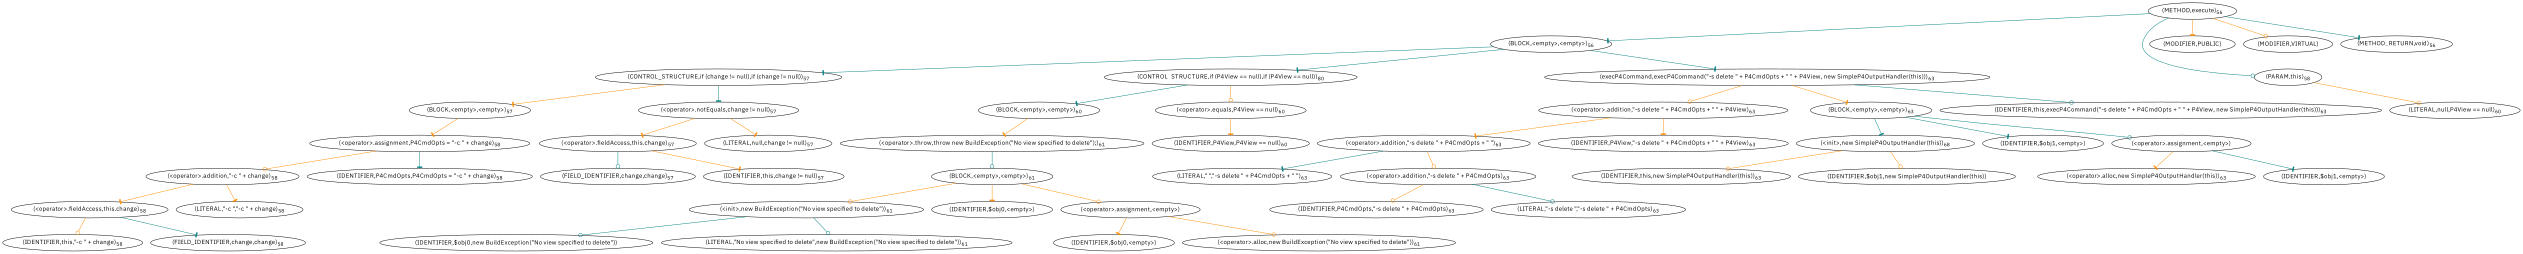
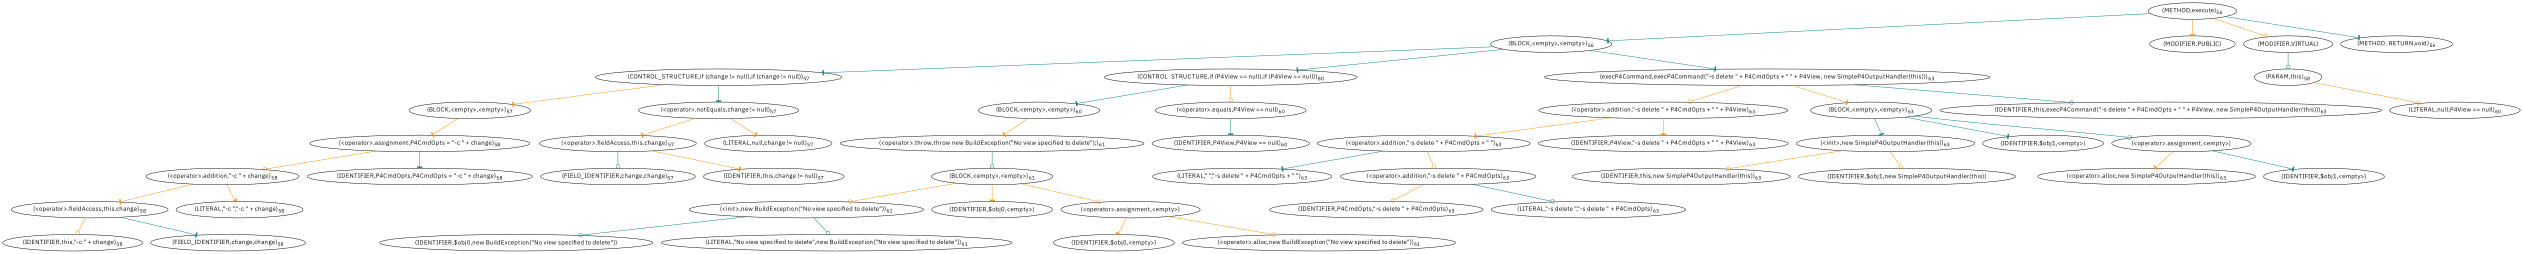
(2173, 66) -> (2288, 59)
(1231, 126) -> (1231, 126)
(1947, 143) -> (1947, 143)
